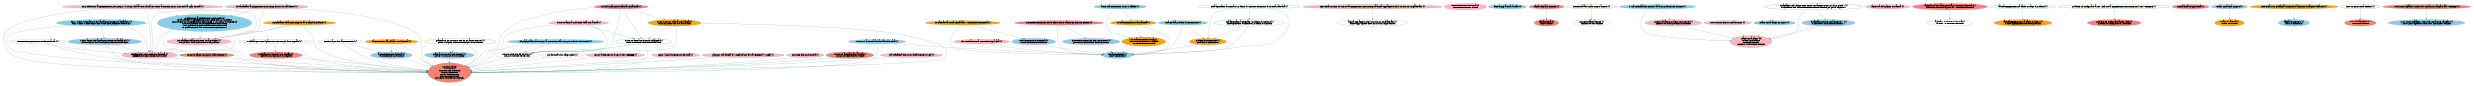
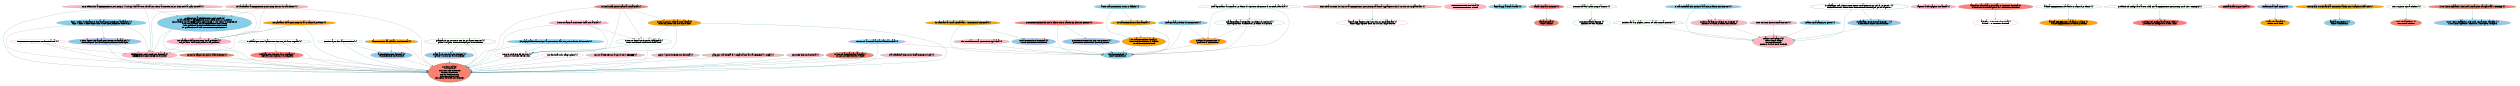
none -> (1648, 23)
